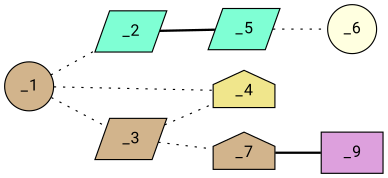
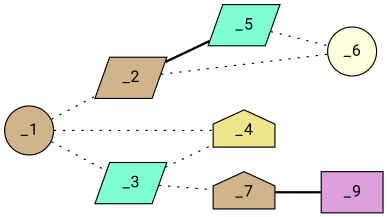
(131, 31) -> (131, 78)
none -> (244, 64)
(131, 139) -> (131, 183)
